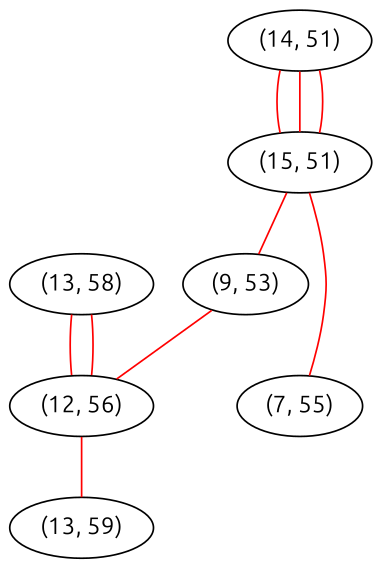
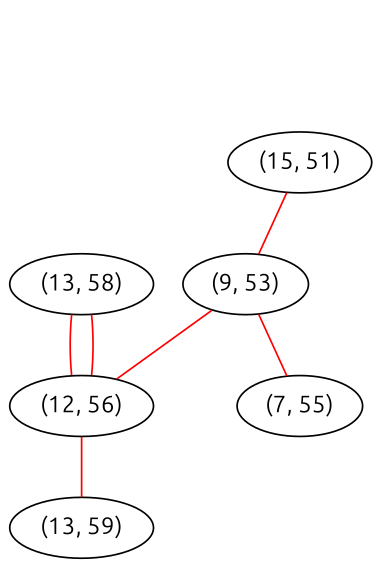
(300, 41) -> none
(326, 284) -> (273, 345)
